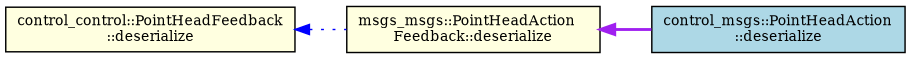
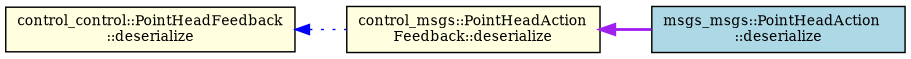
(473, 29) -> (473, 29)
(778, 29) -> (778, 29)
